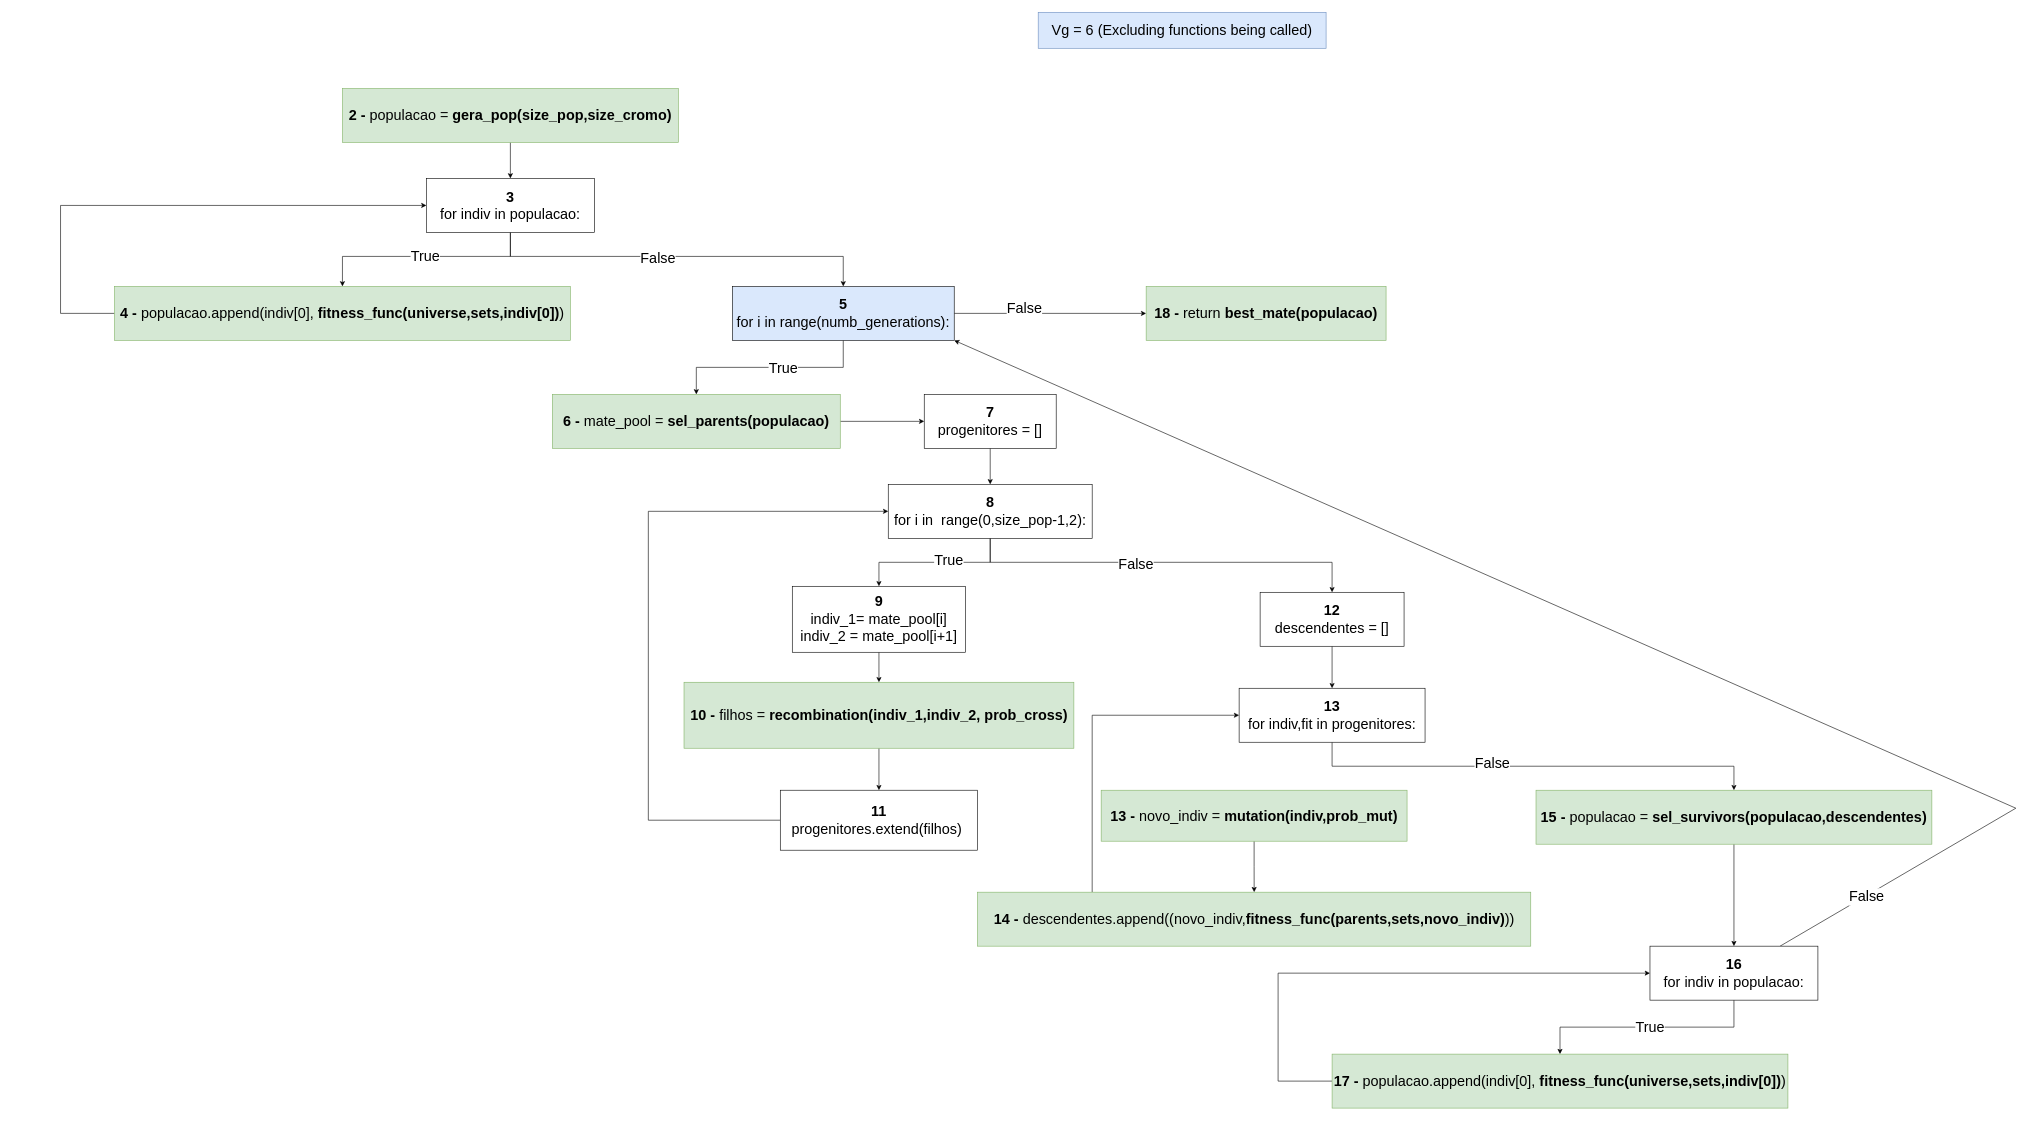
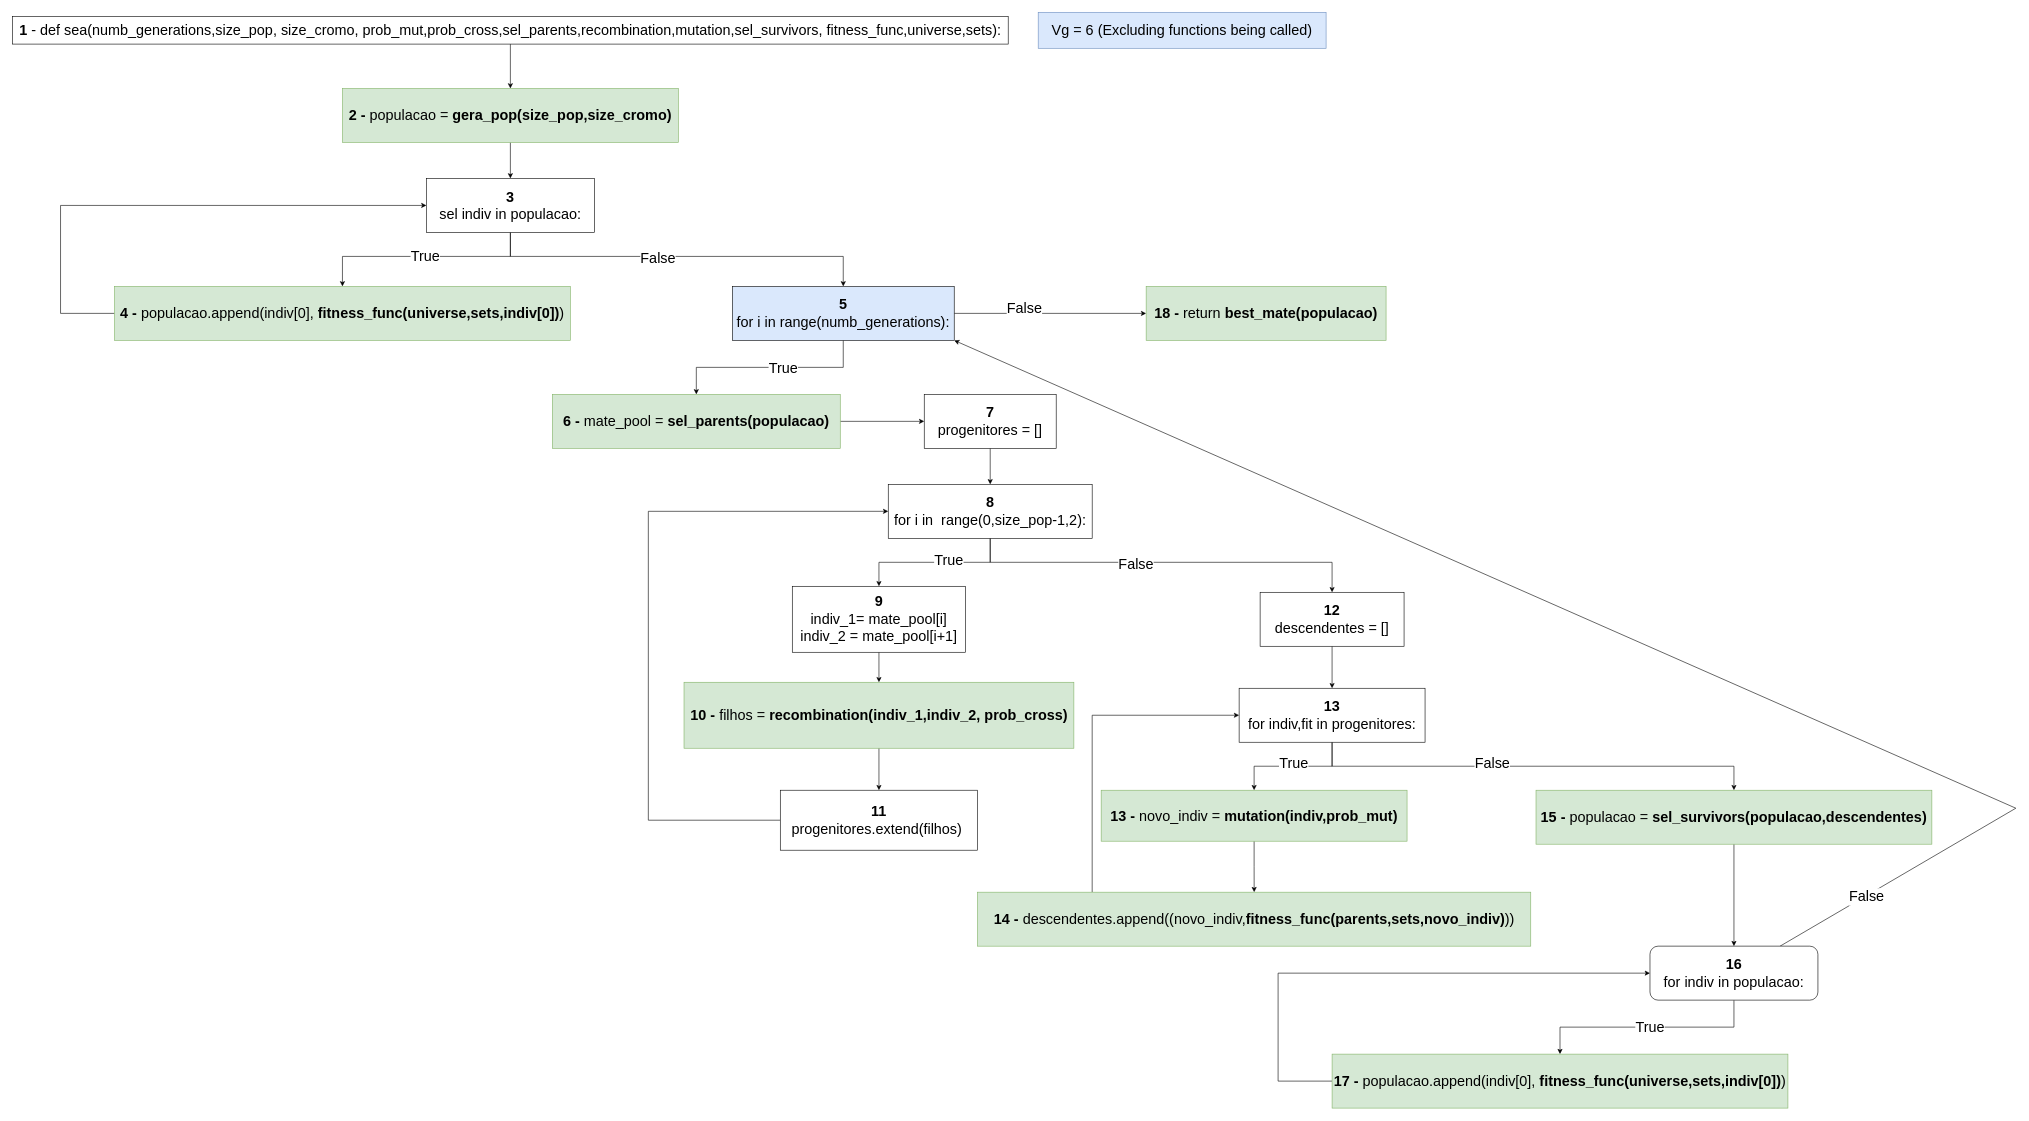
none -> (510, 30)
none -> (510, 64)
(510, 206) -> (510, 206)
none -> (1295, 767)
(1734, 974) -> (1734, 974)
